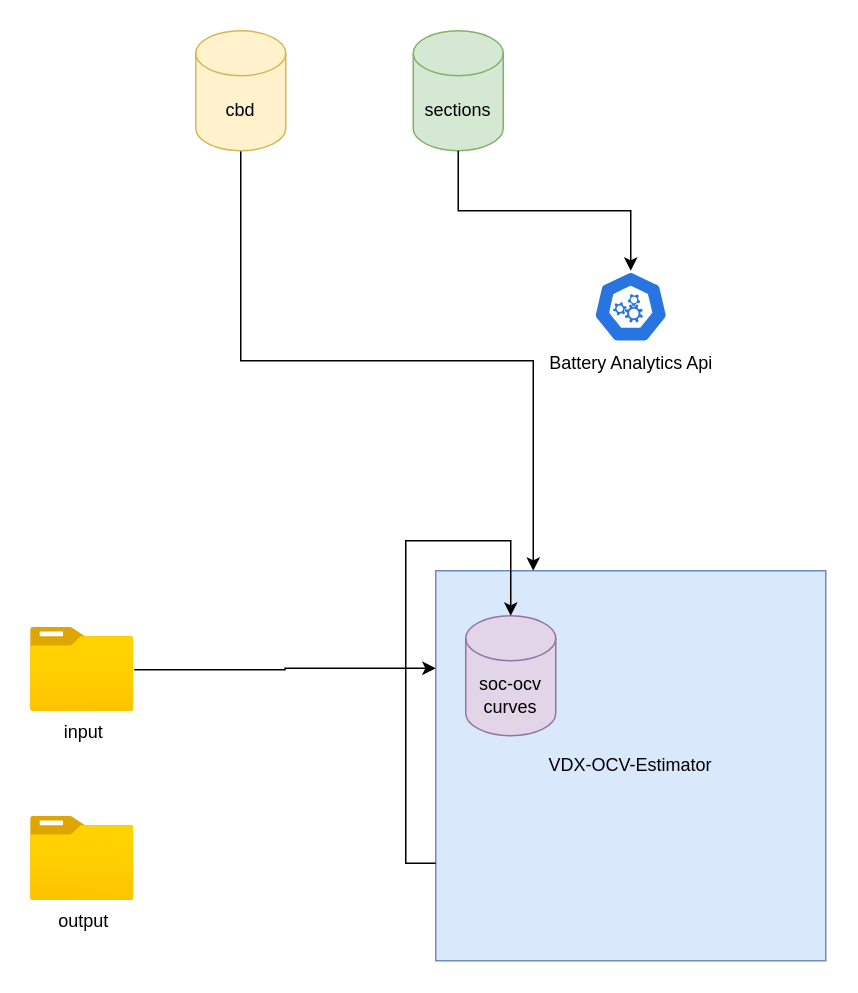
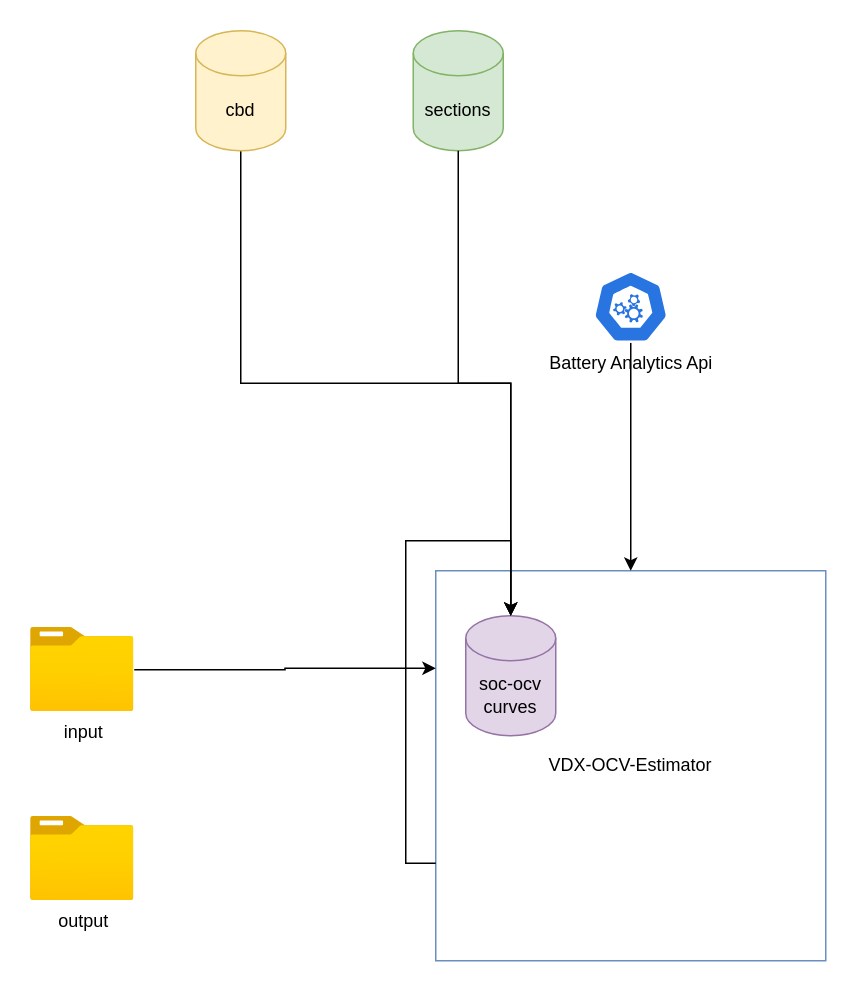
(568, 211) -> (458, 294)
(485, 361) -> (336, 383)
none -> (631, 452)
(631, 766) -> (631, 766)
